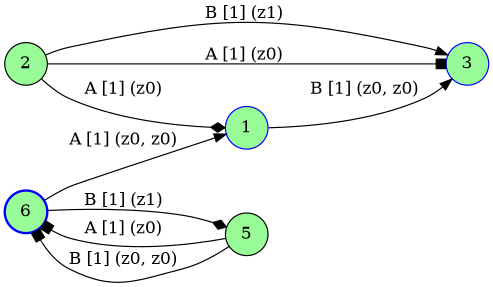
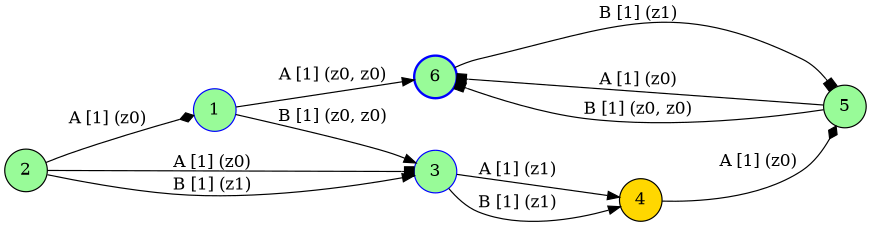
(129, 166) -> (319, 94)
none -> (641, 200)
(131, 210) -> (644, 23)
